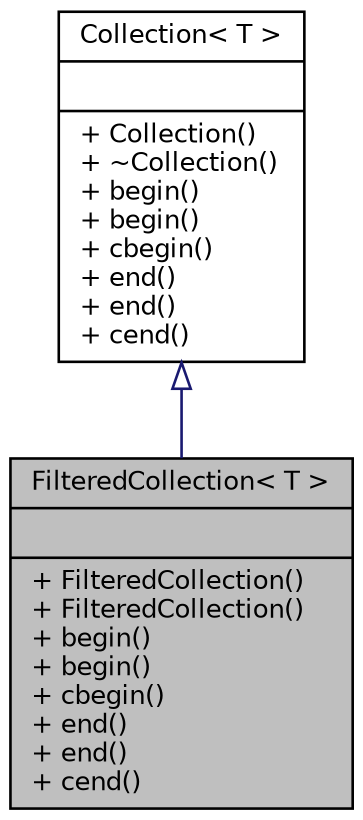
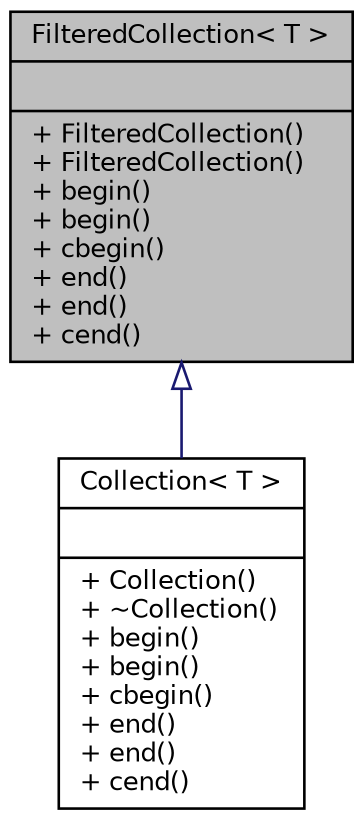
(182, 424) -> (182, 424)
